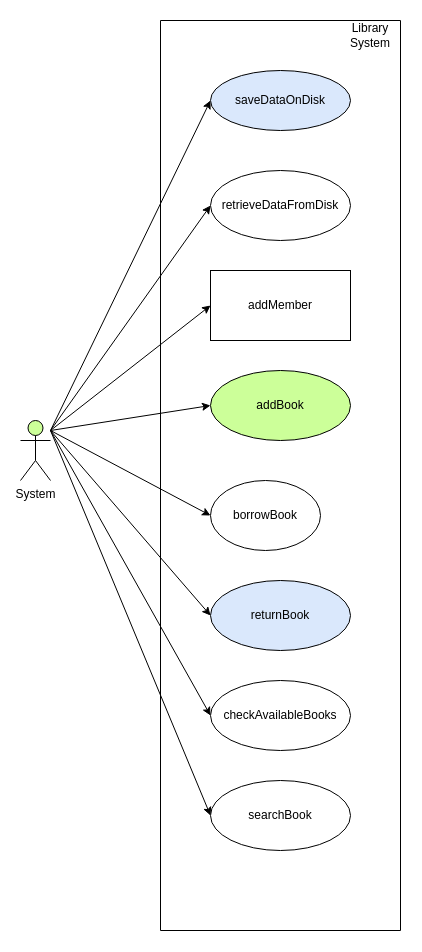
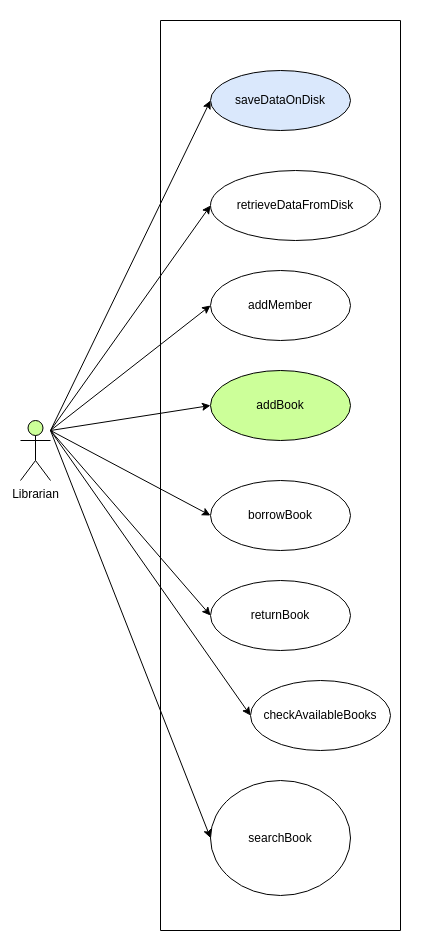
(371, 36) -> none
(281, 206) -> (296, 206)
(281, 306) -> (281, 306)
(36, 495) -> (36, 495)
(266, 516) -> (281, 516)
(281, 616) -> (281, 616)
(281, 716) -> (321, 716)
(281, 816) -> (281, 838)
